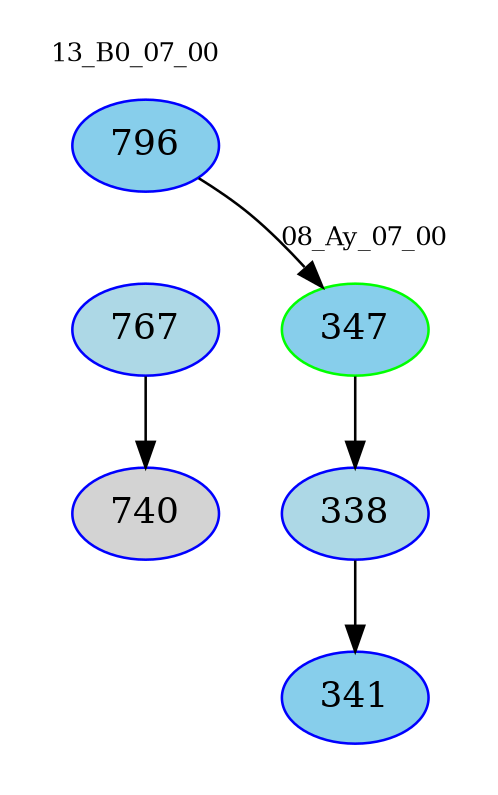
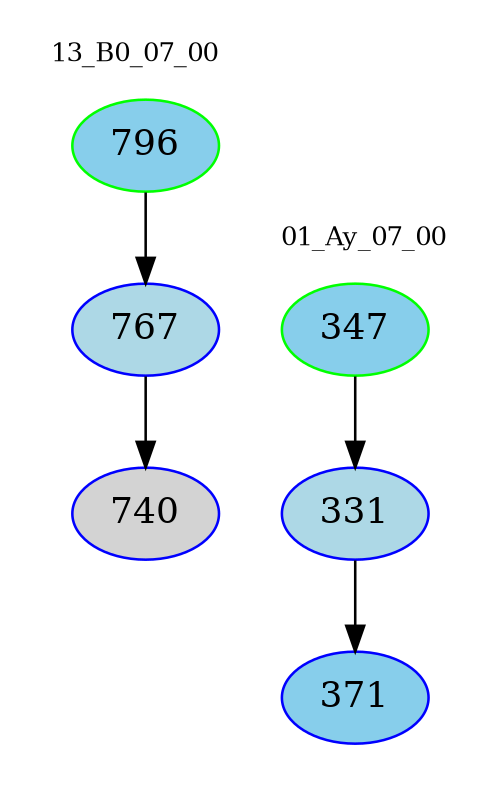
(146, 146) -> (146, 146)
(364, 239) -> (364, 239)
(278, 240) -> (146, 225)
(355, 514) -> (355, 514)
(355, 698) -> (355, 698)
